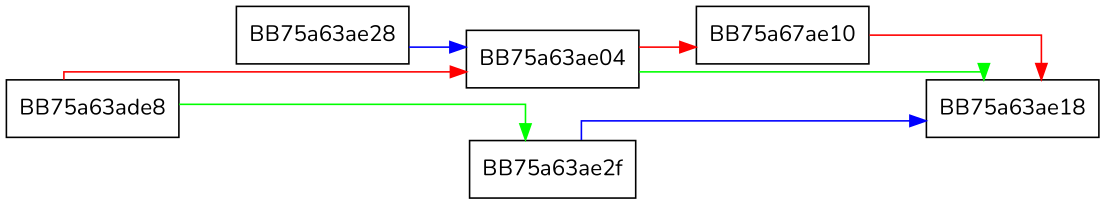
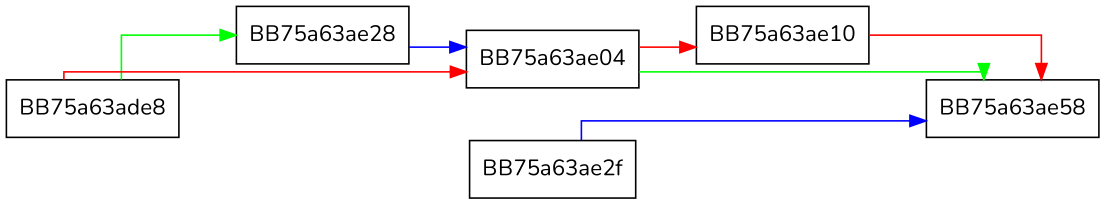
(783, 35) -> (783, 35)
(362, 104) -> (149, 35)
(1013, 109) -> (1013, 109)
